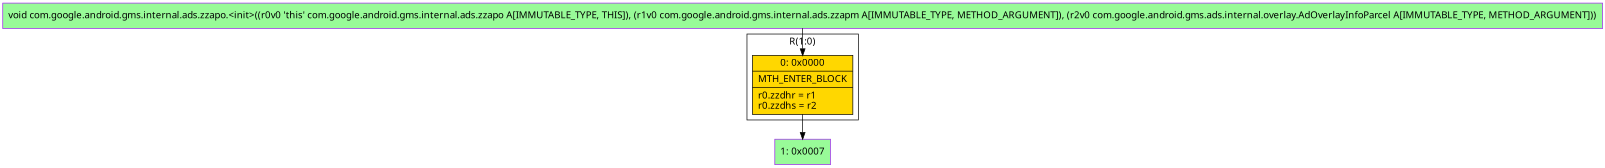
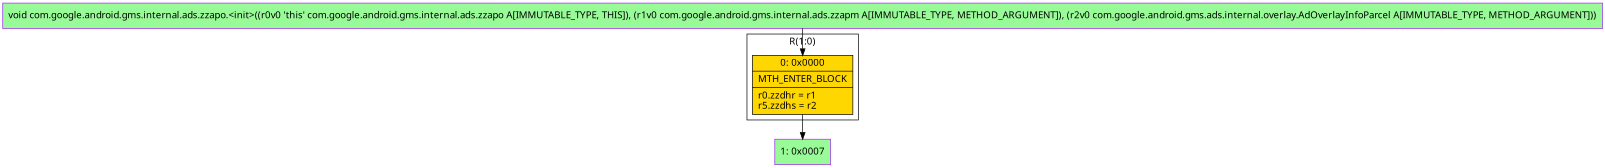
(788, 106) -> (788, 106)
